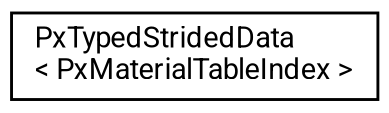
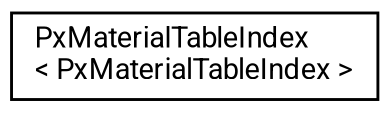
(195, 56) -> (195, 56)
